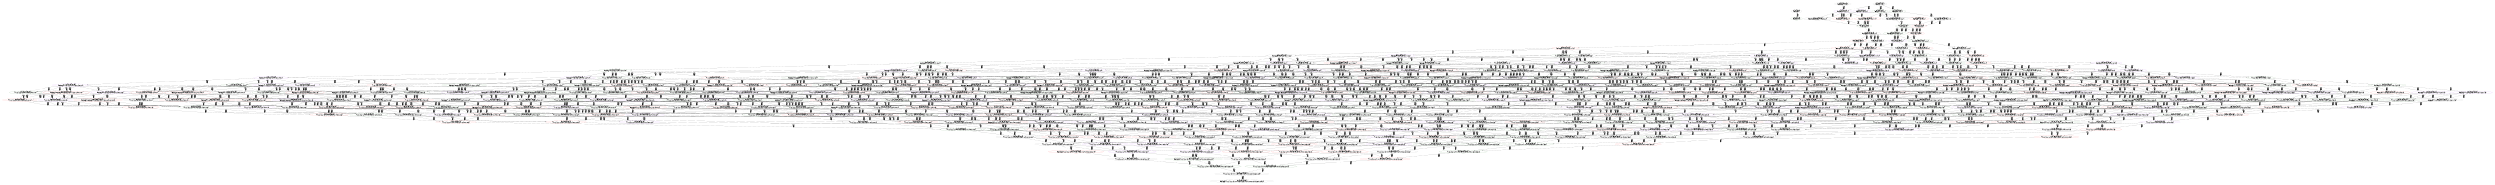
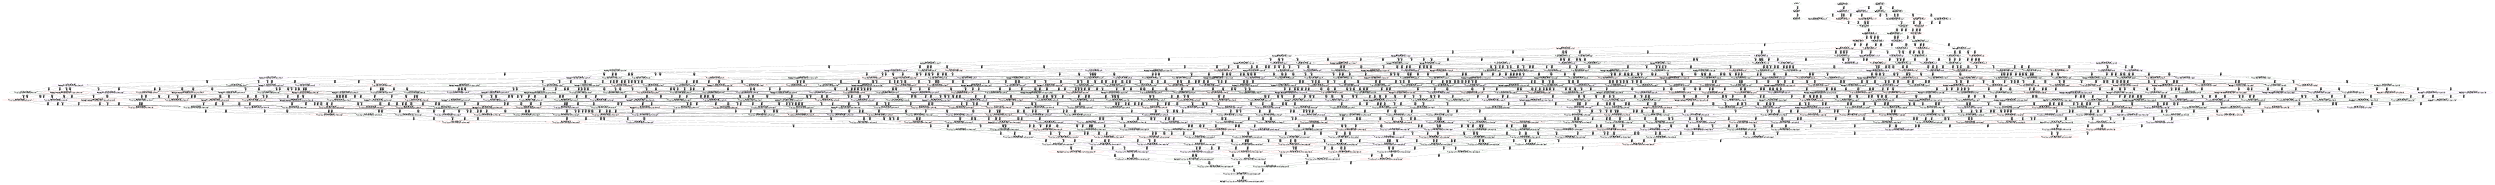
none -> (1797, 4)
none -> (1908, 15)
none -> (1894, 25)
